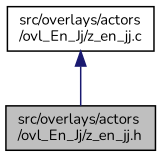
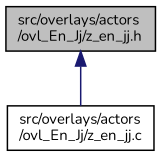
(81, 86) -> (81, 86)
